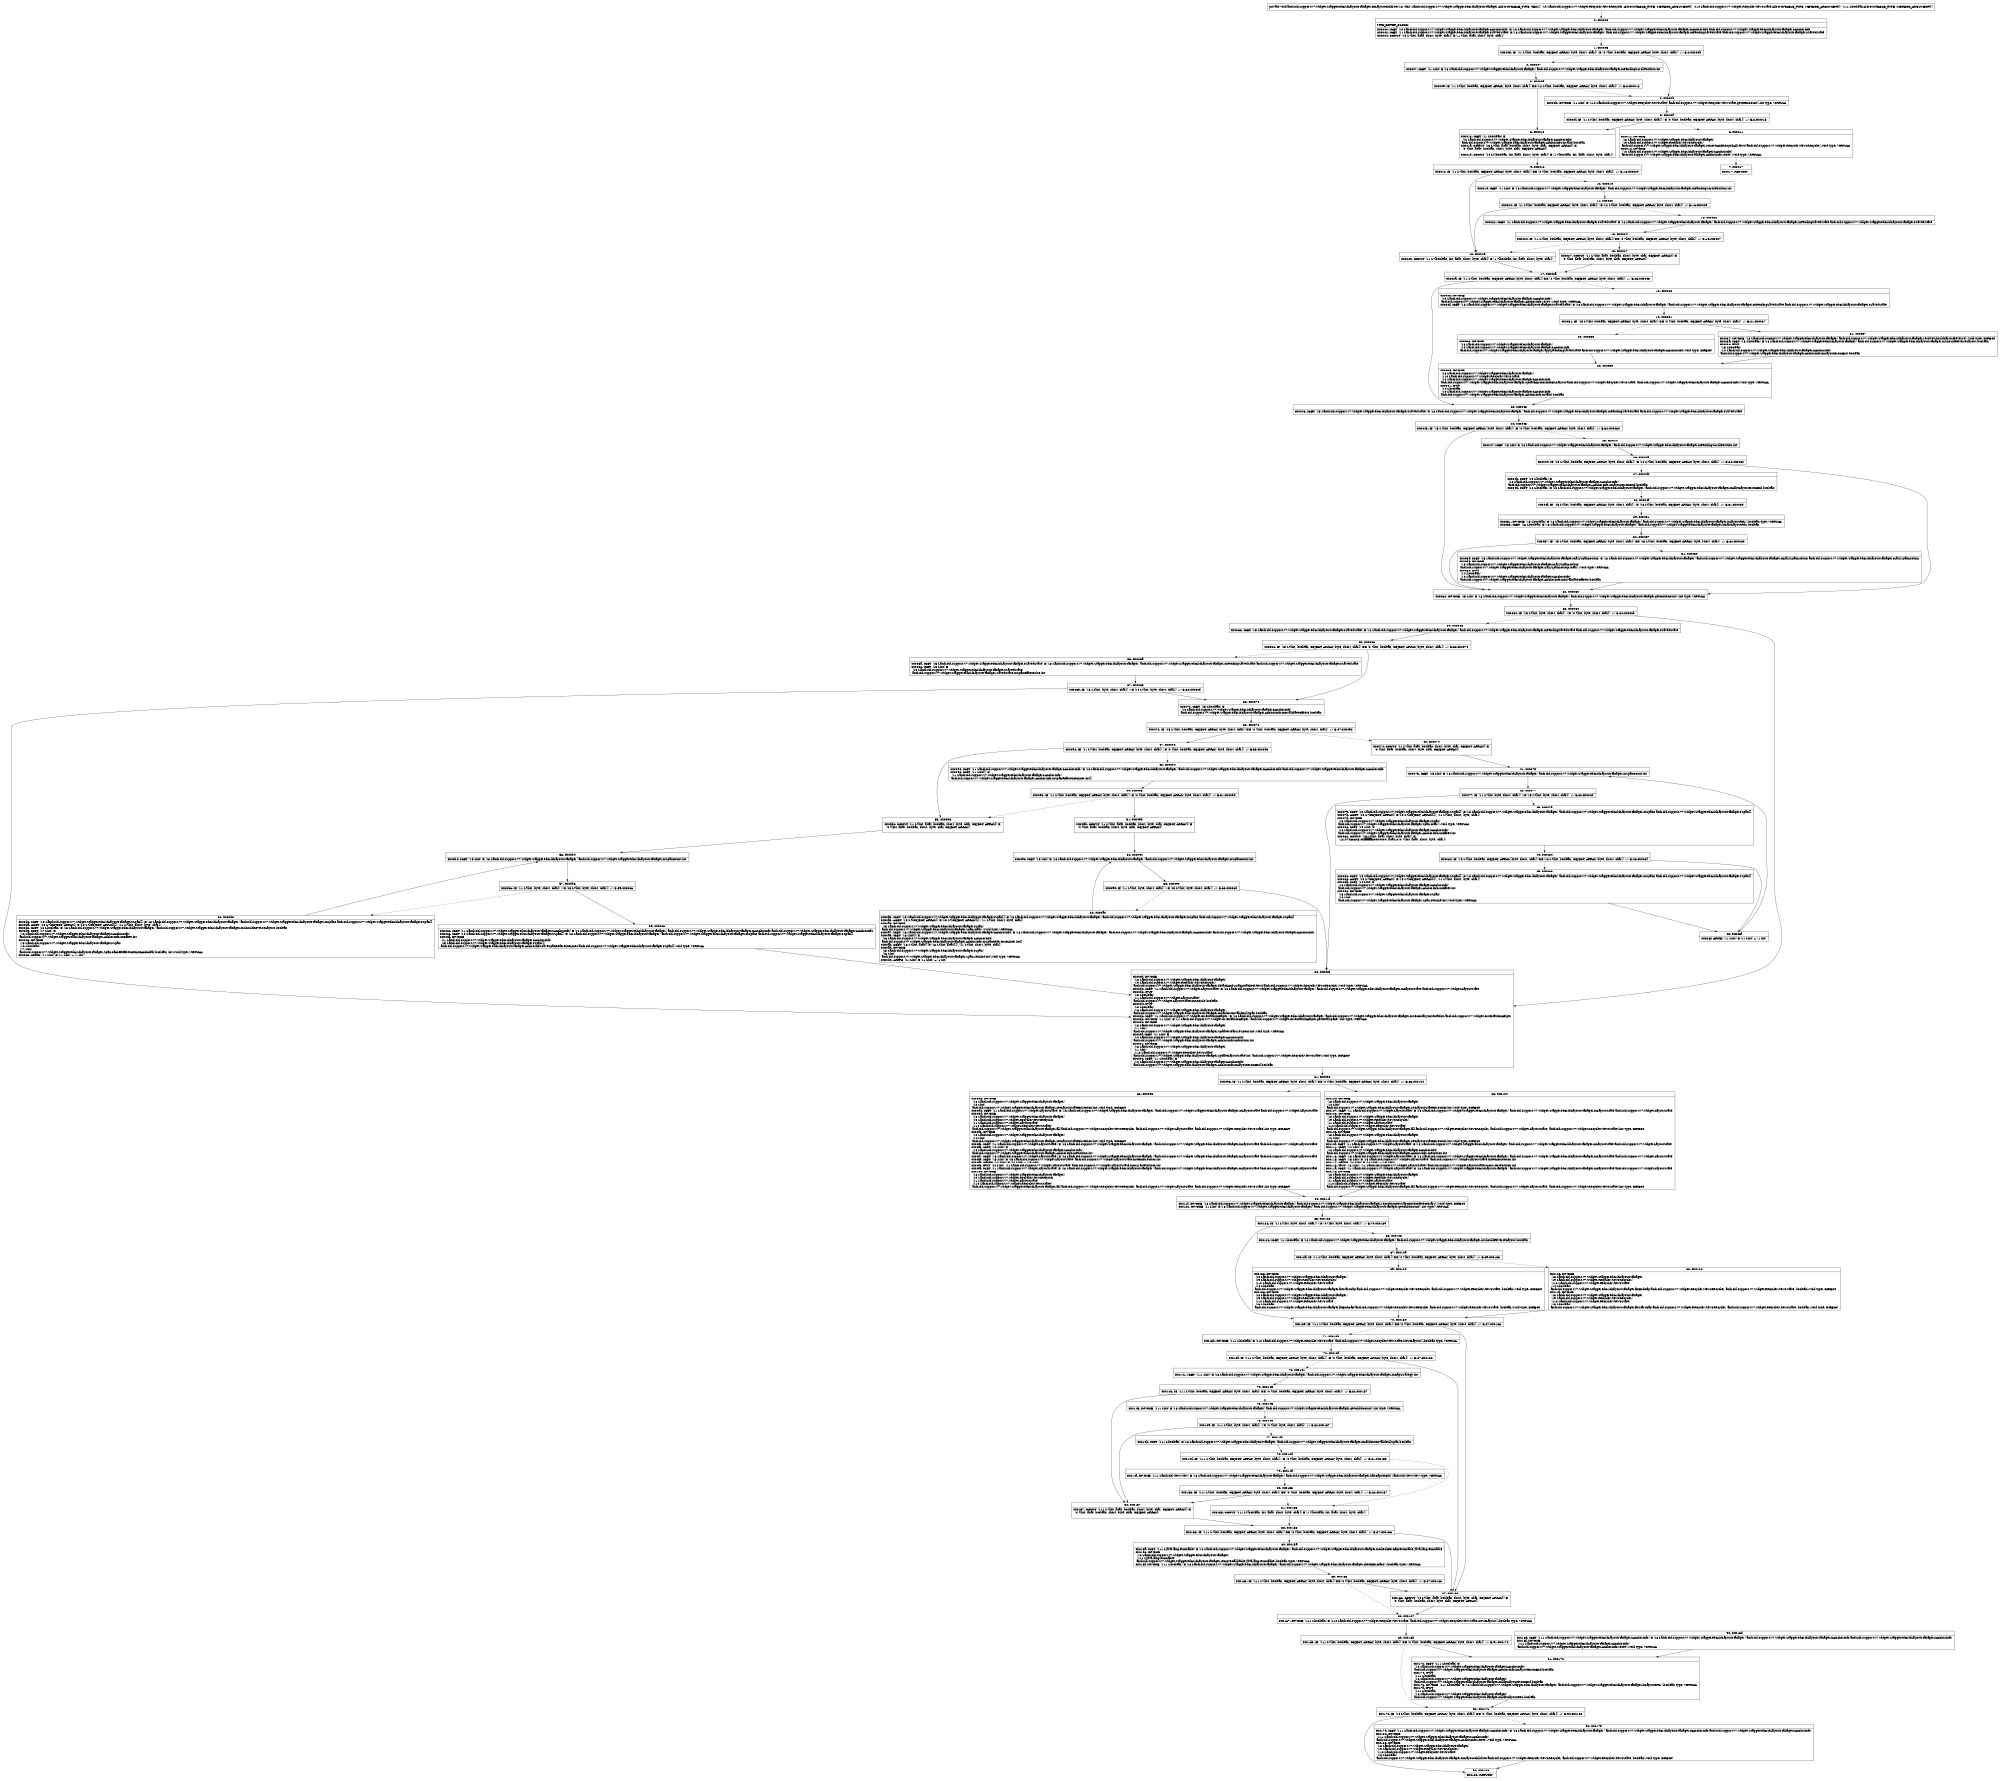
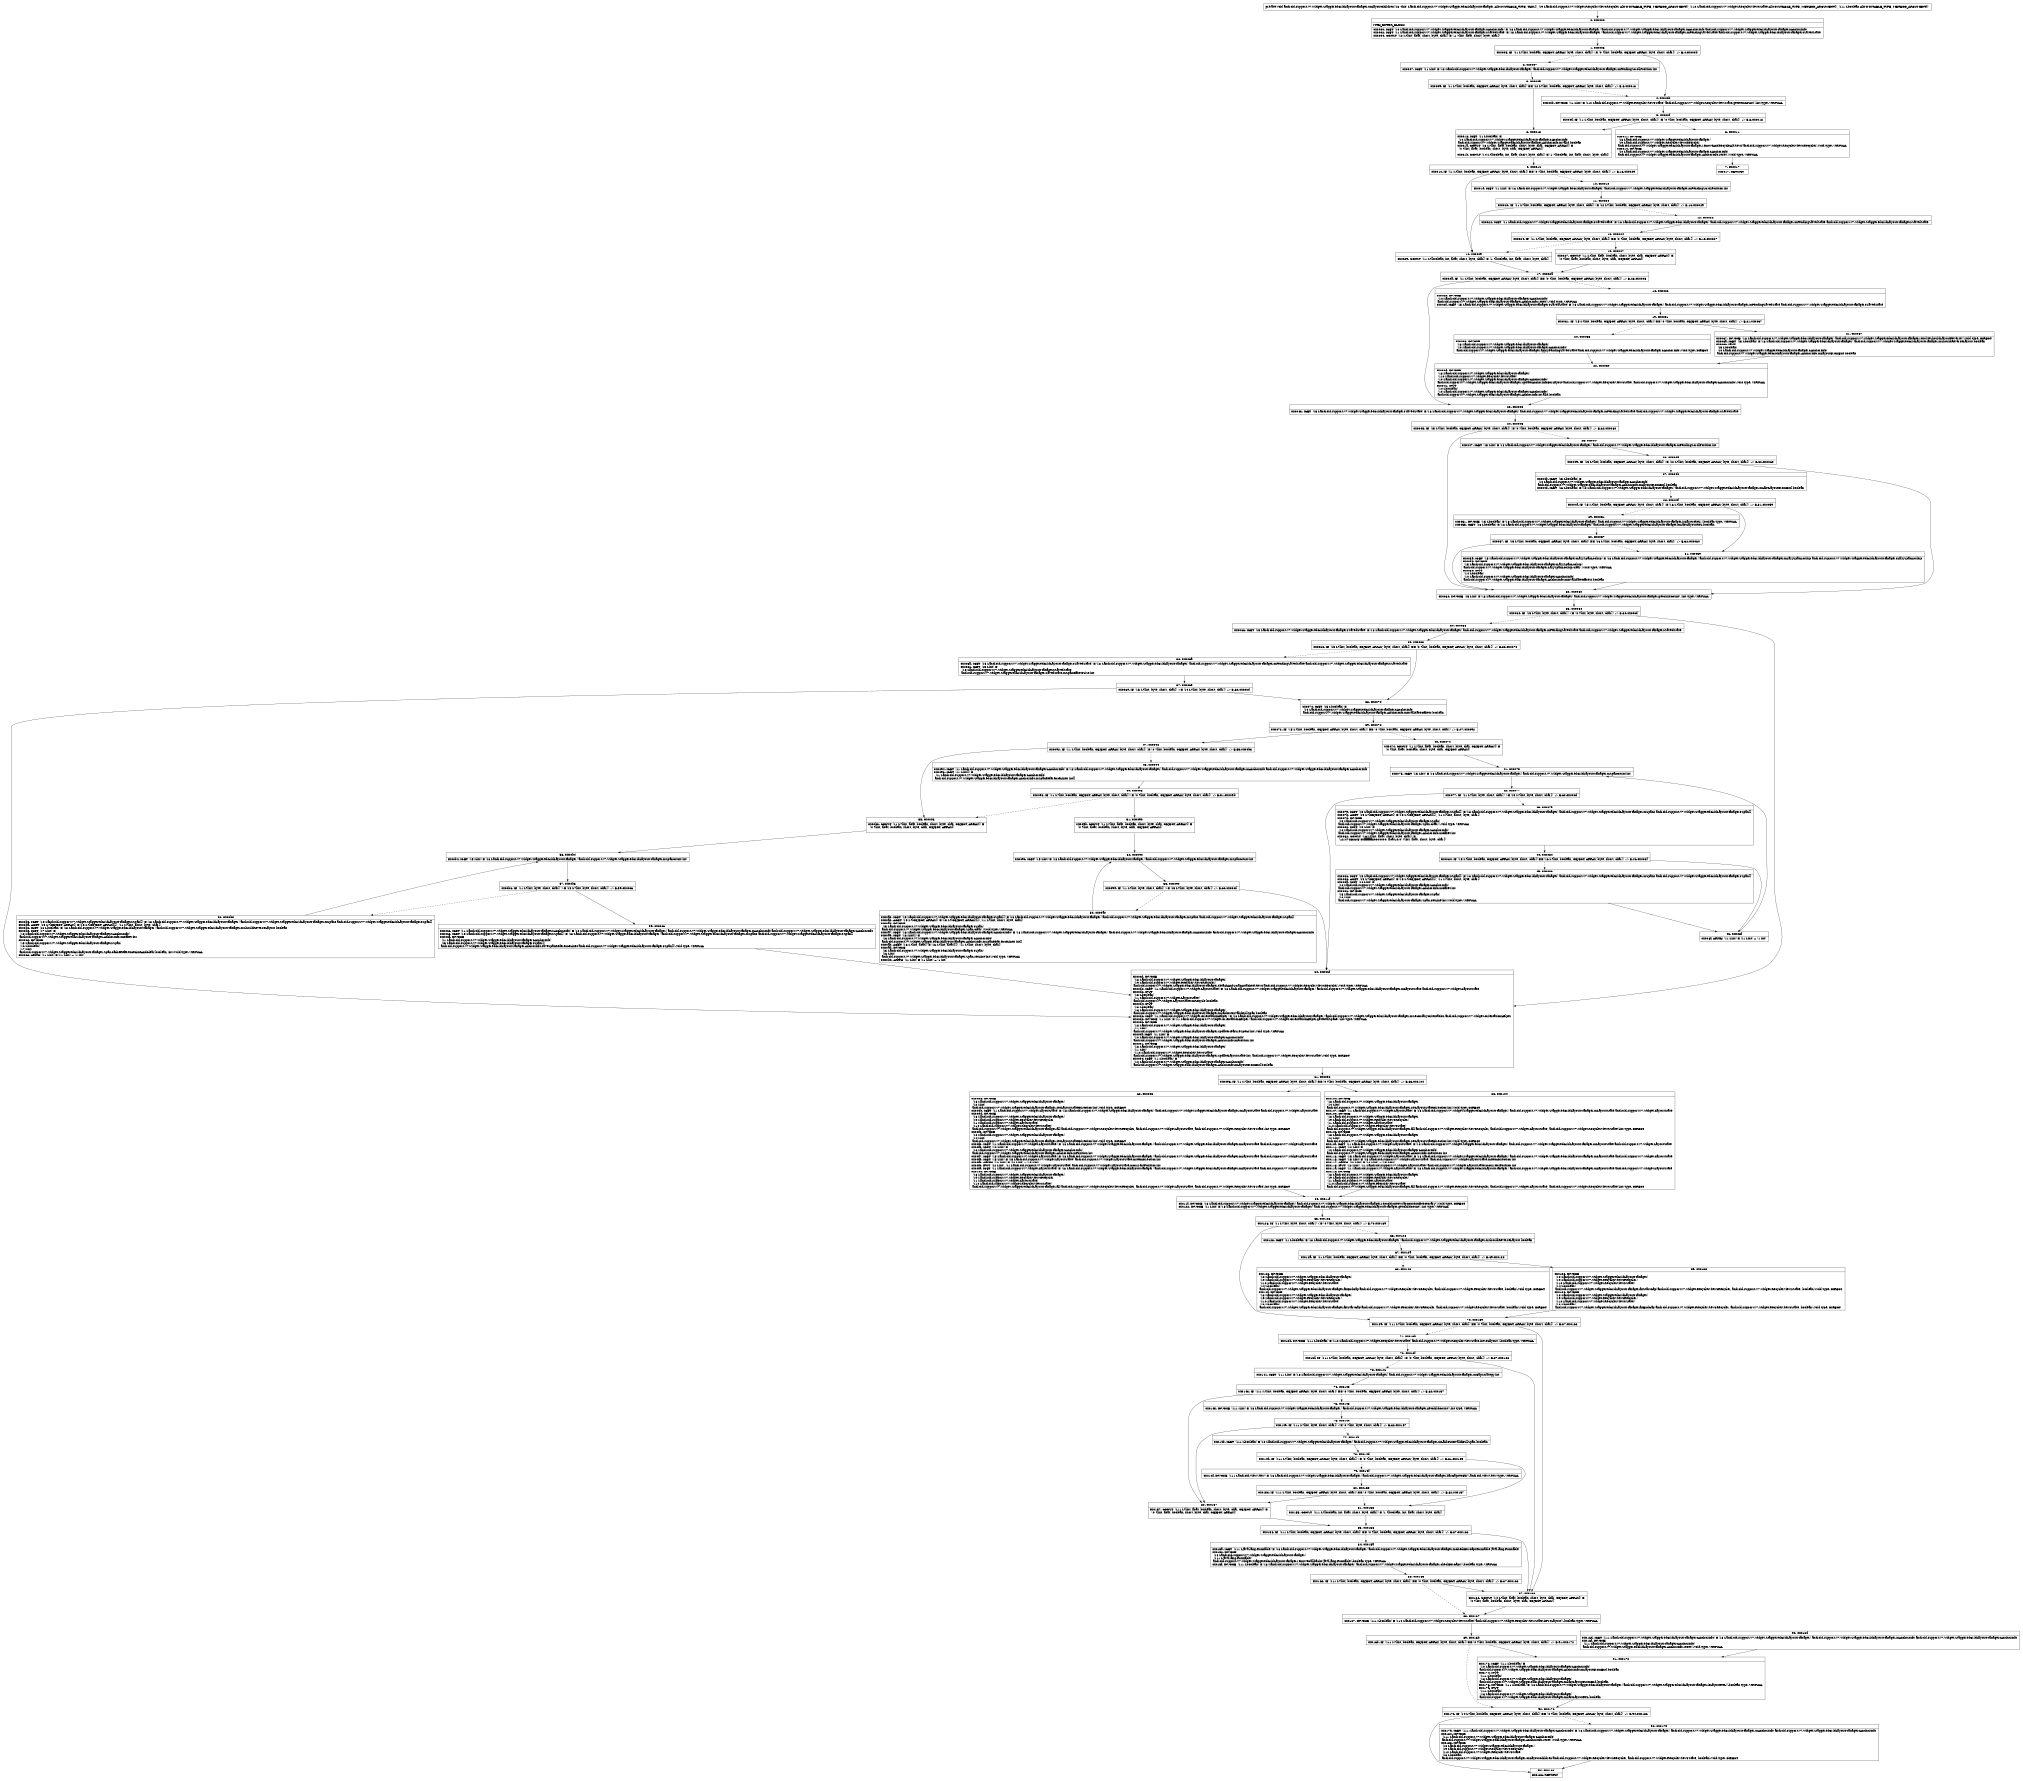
none -> (1745, 527)
(1508, 1314) -> none
(1425, 1489) -> (1502, 1489)
